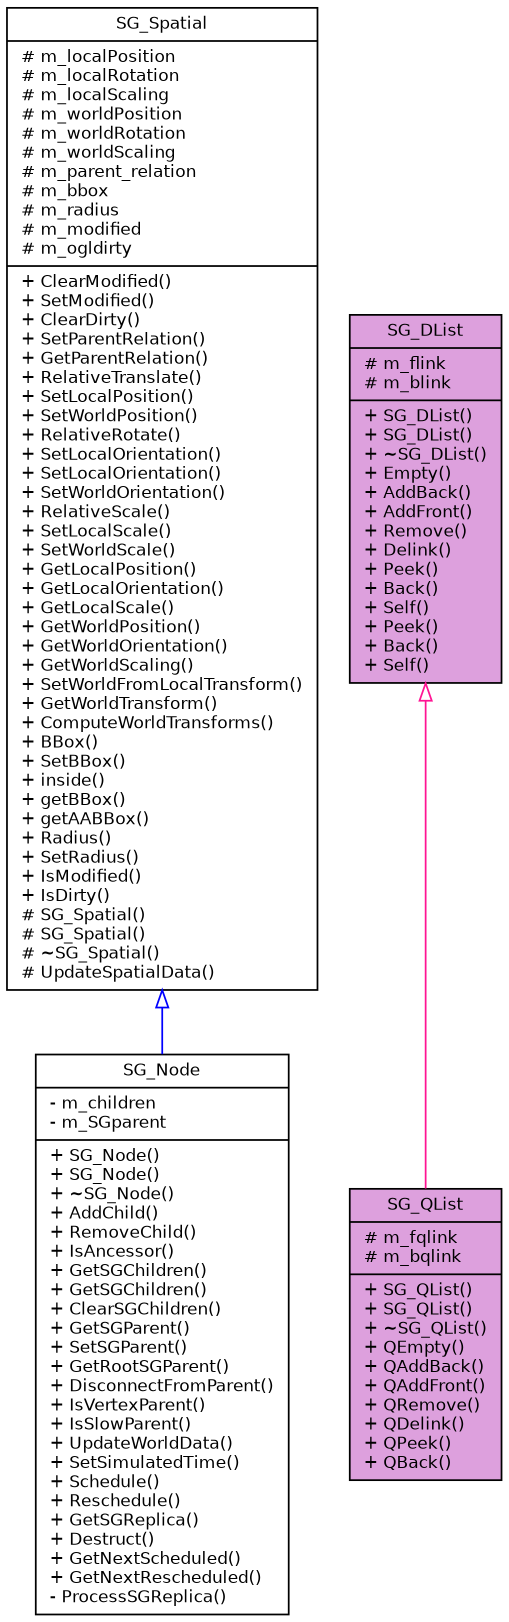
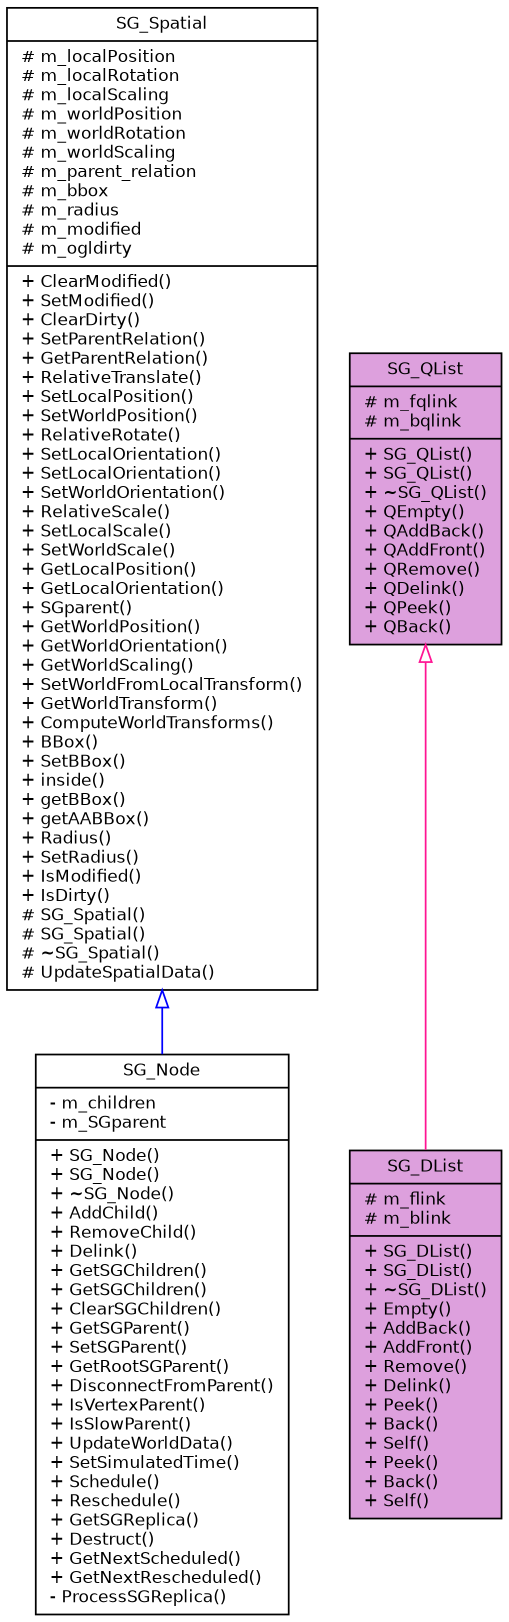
(98, 608) -> (77, 608)
(426, 945) -> (426, 906)
(113, 1252) -> (94, 1252)
